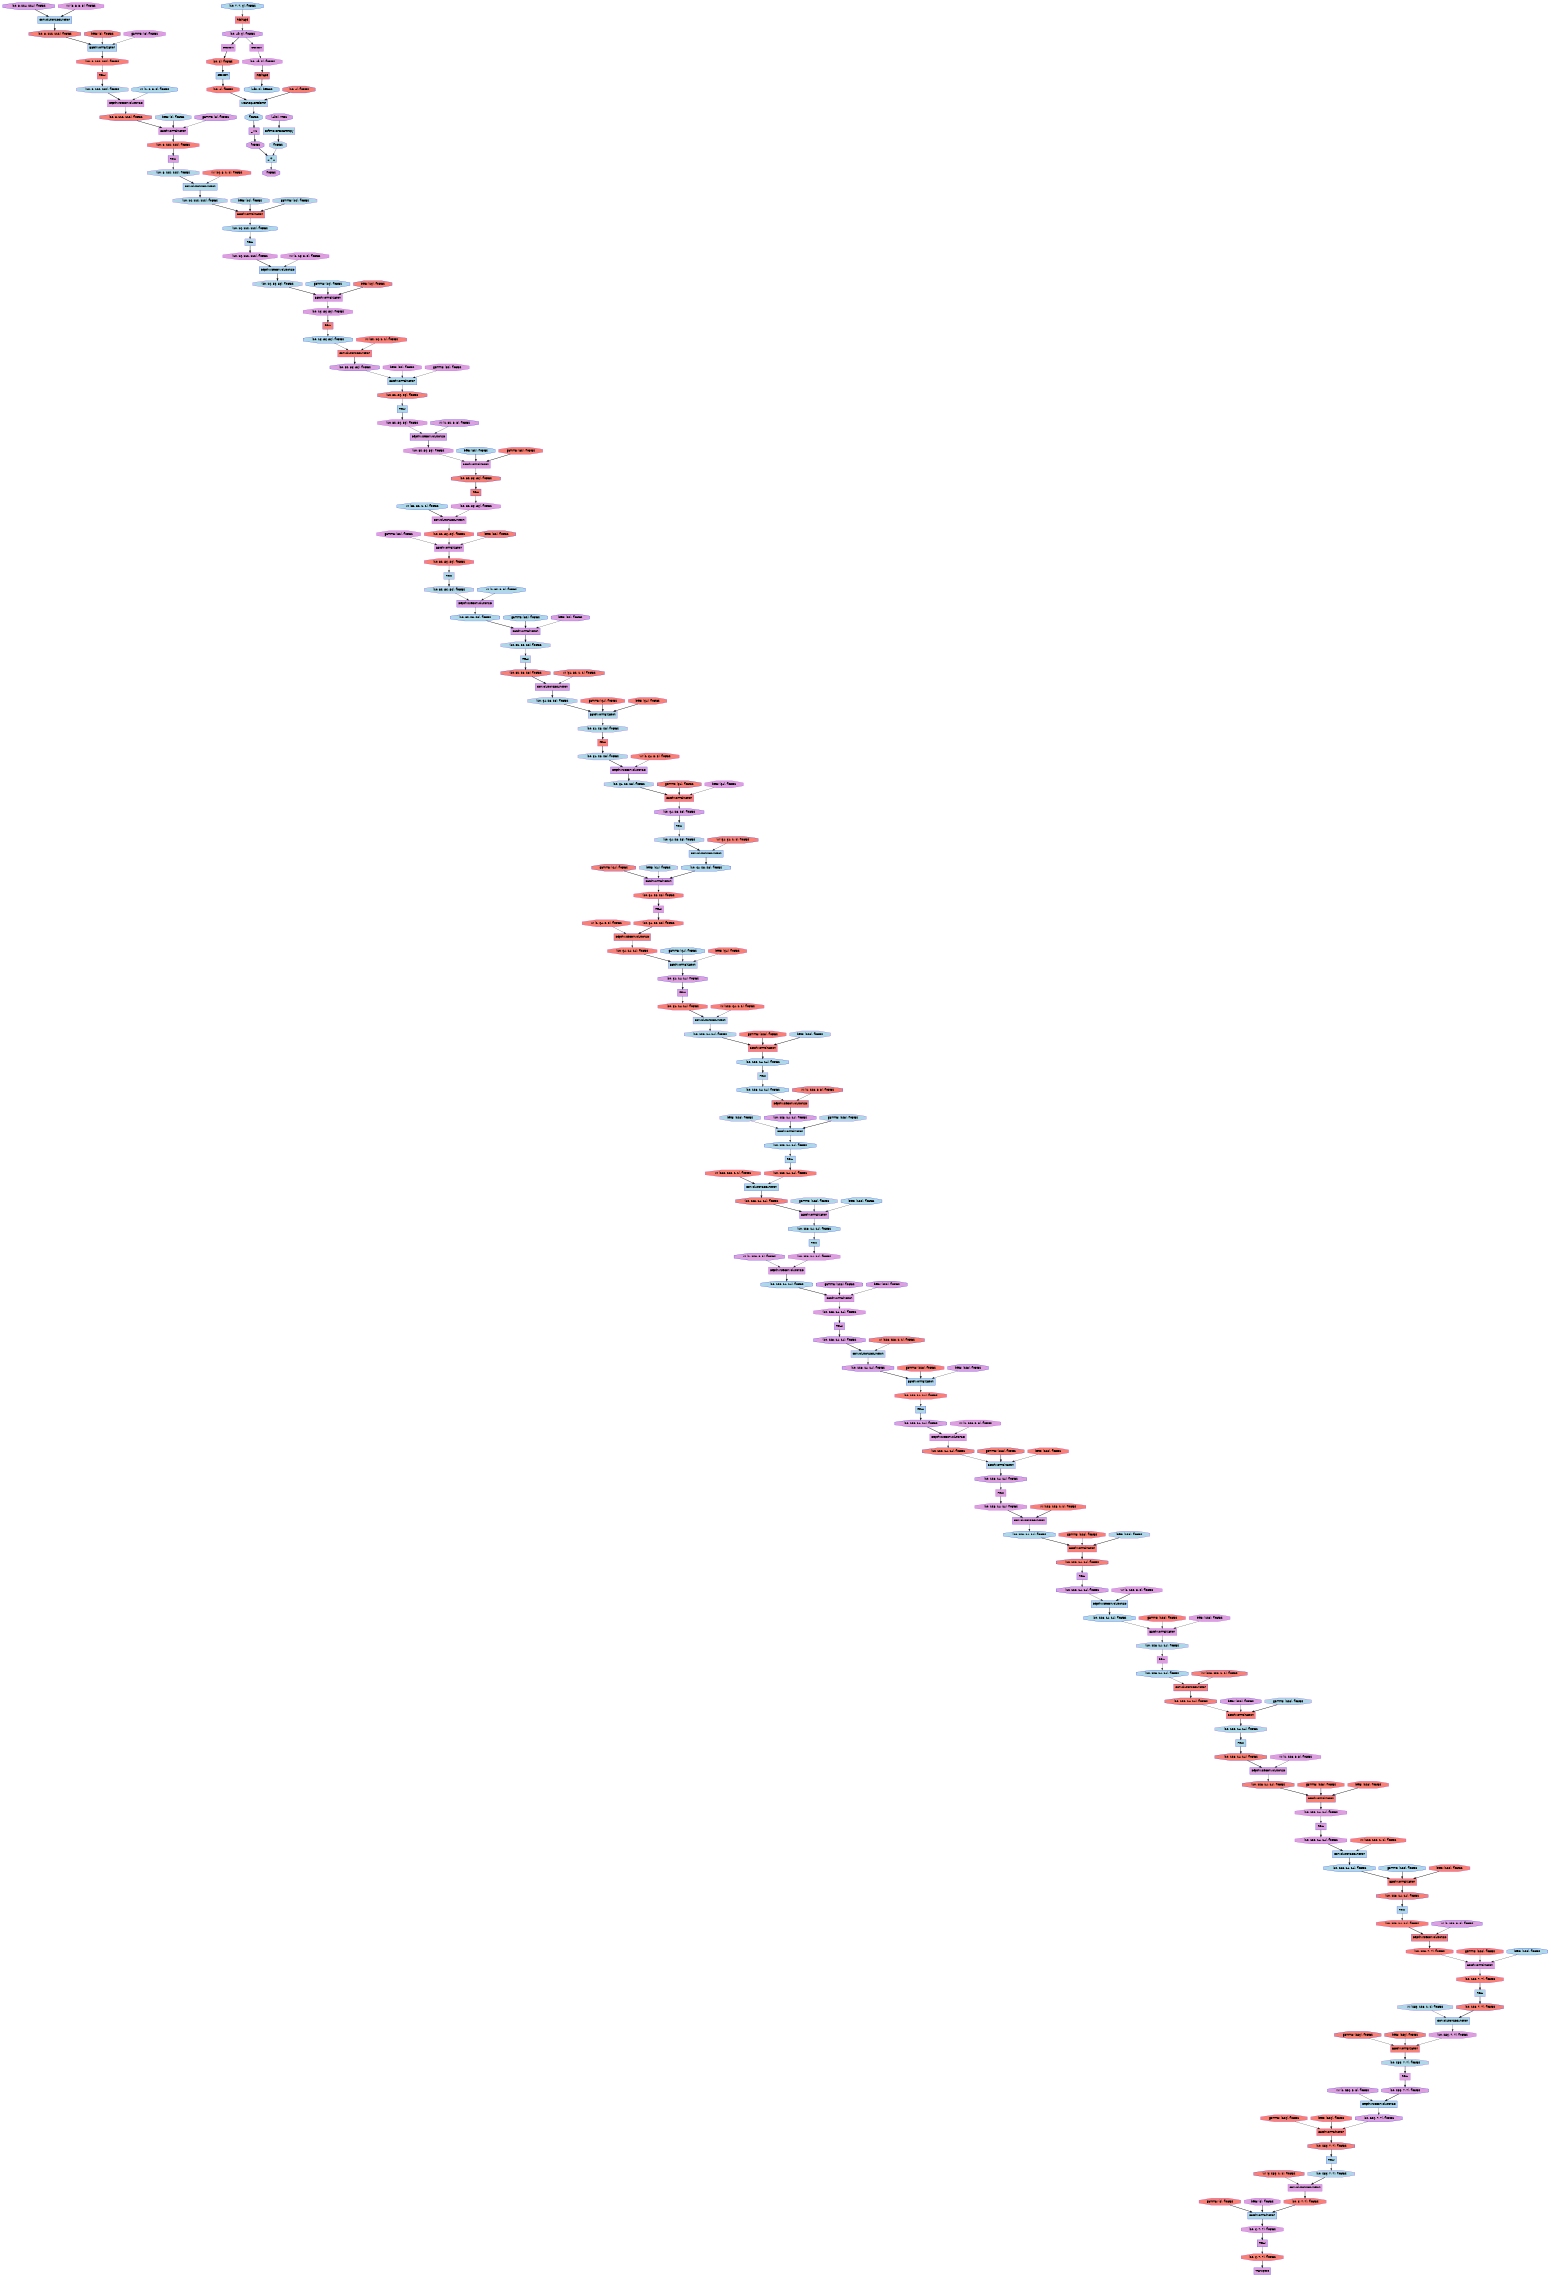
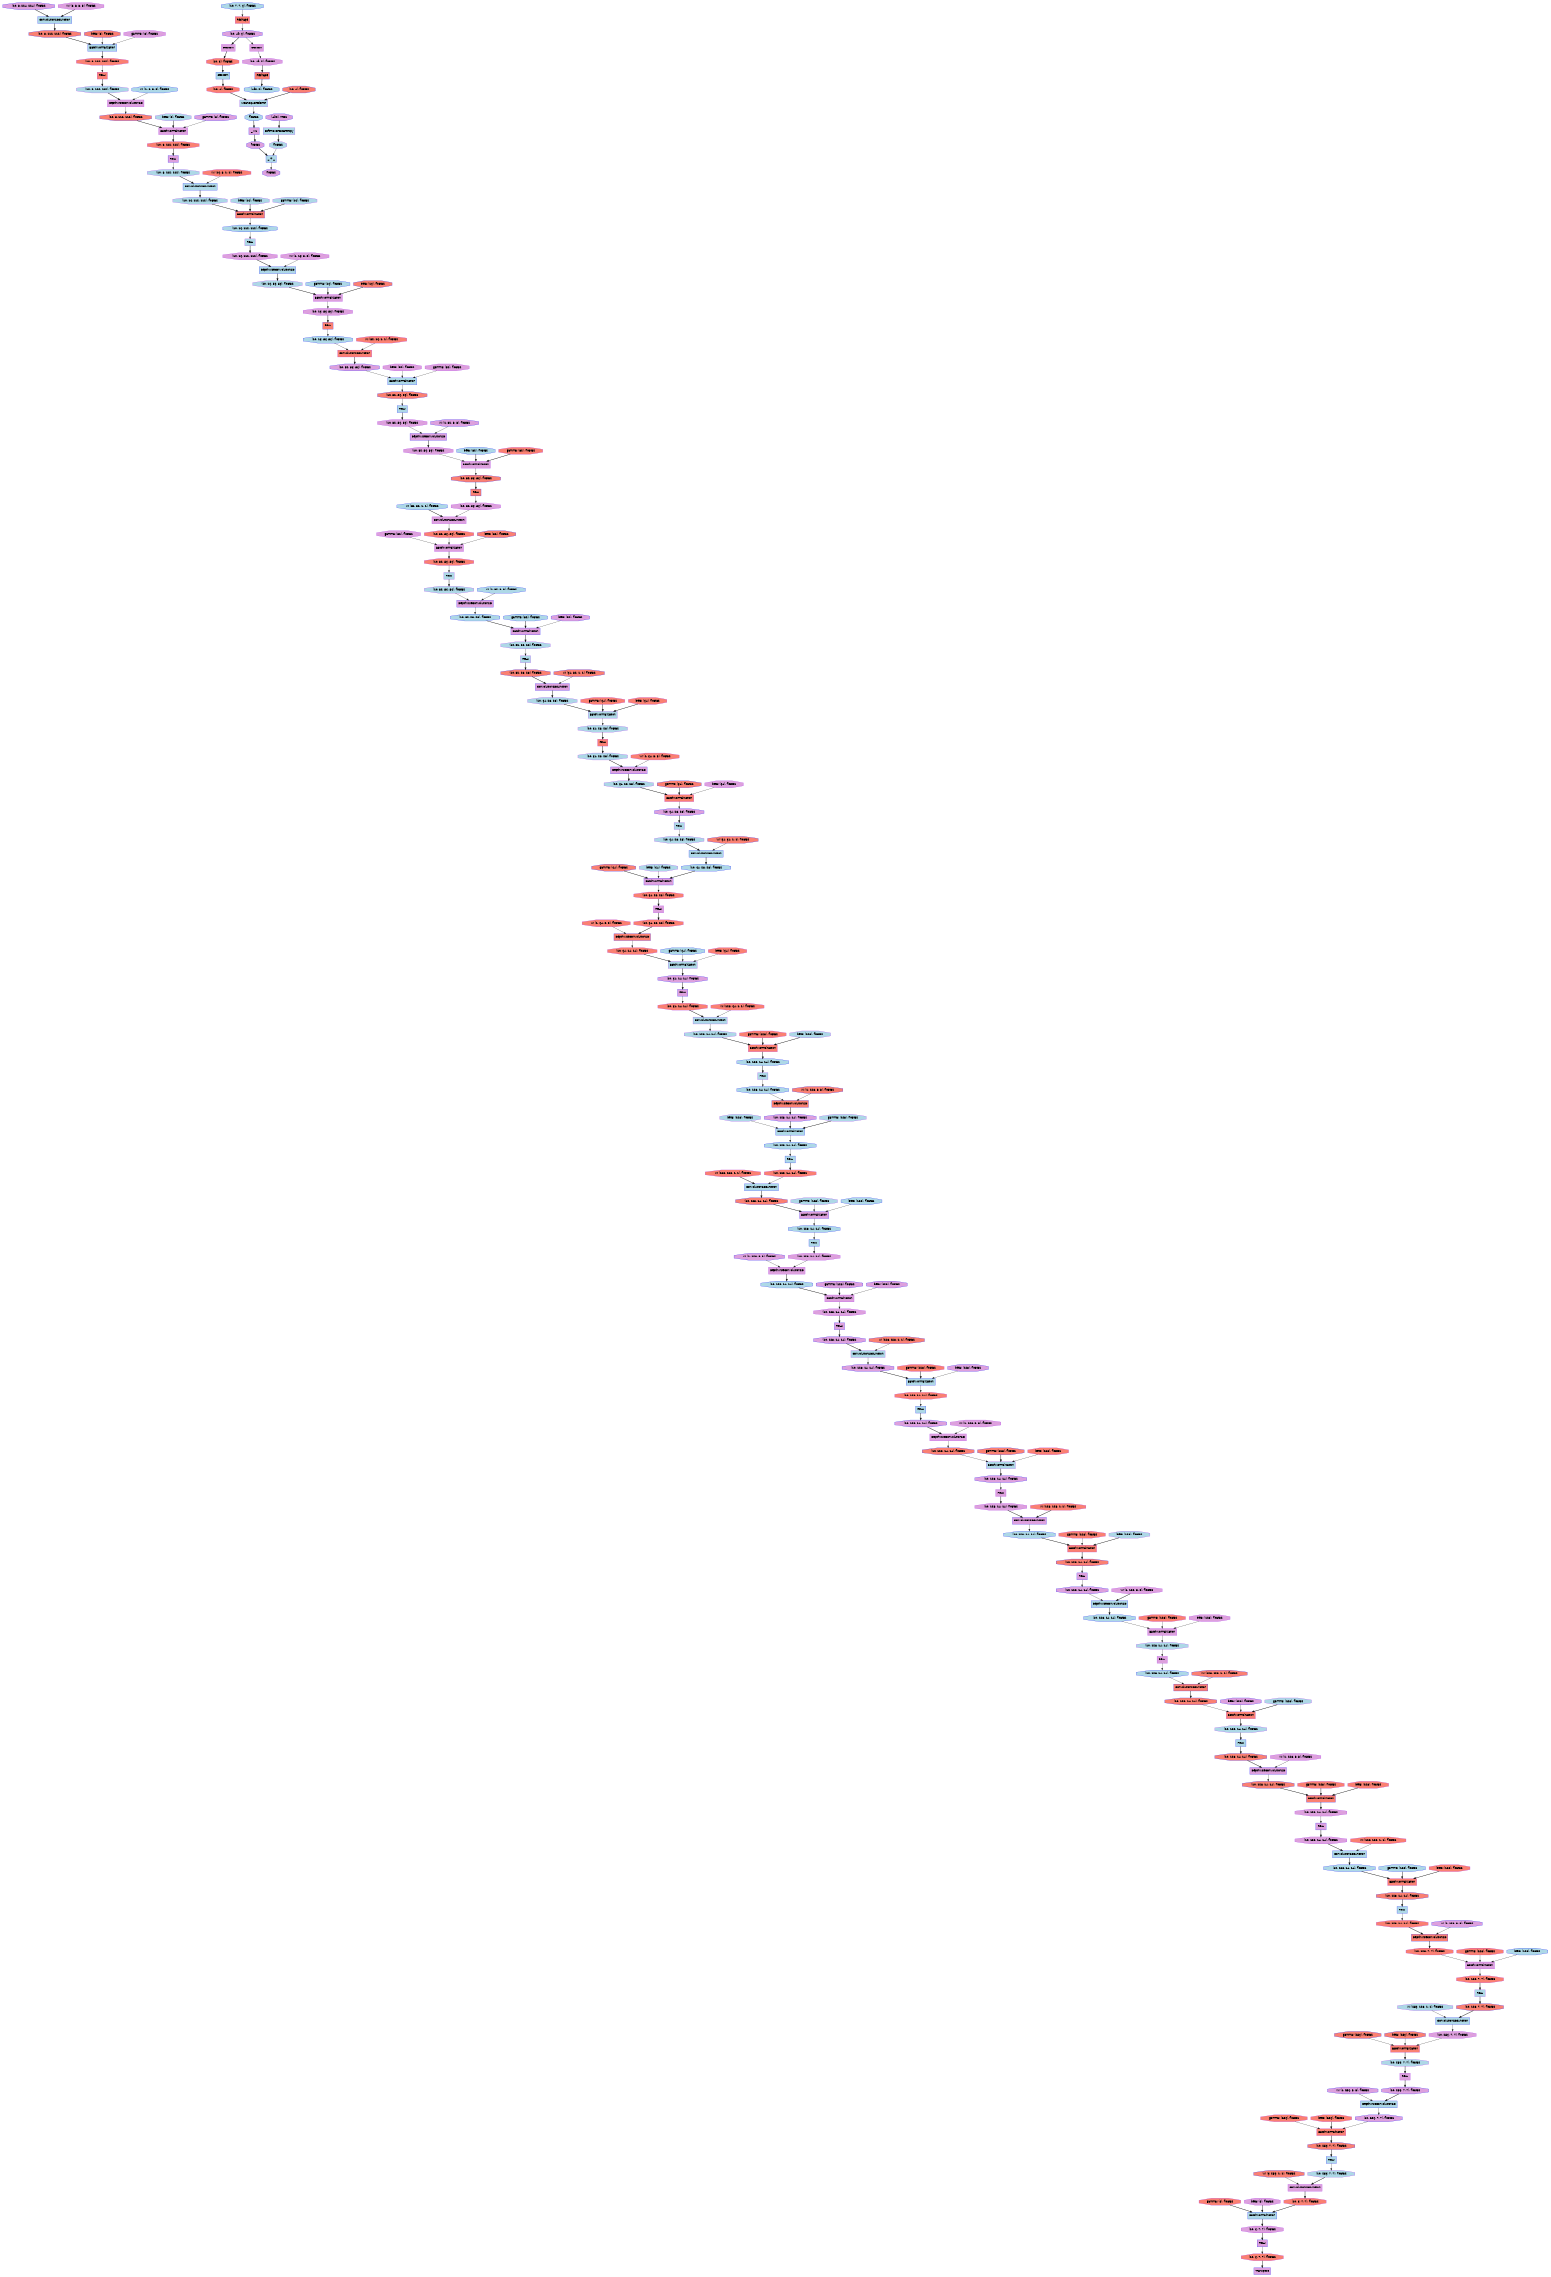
(262, 90) -> (262, 90)
